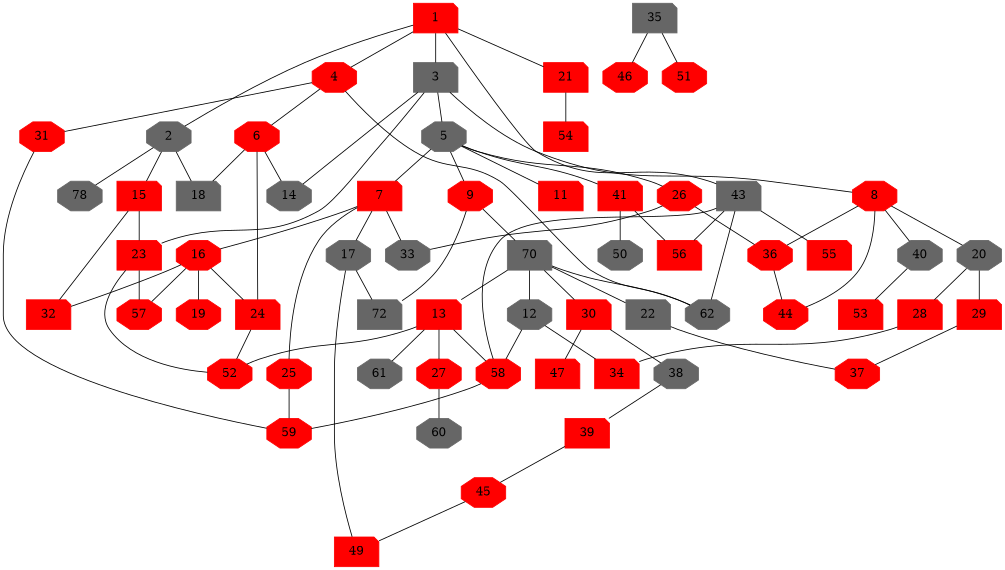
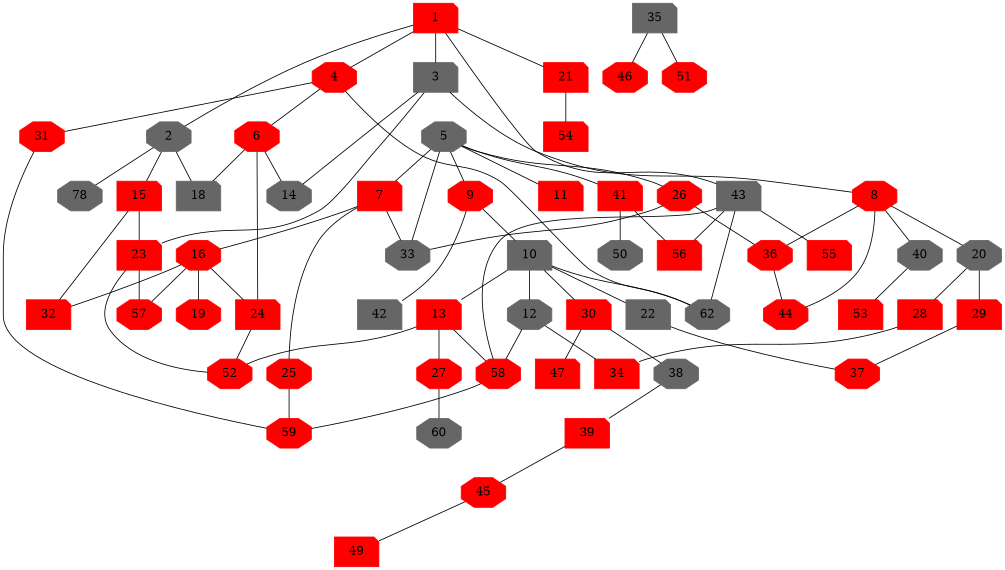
(440, 107) -> (426, 196)
(348, 255) -> none
(530, 255) -> (530, 255)
(380, 315) -> (380, 315)
(380, 374) -> none
